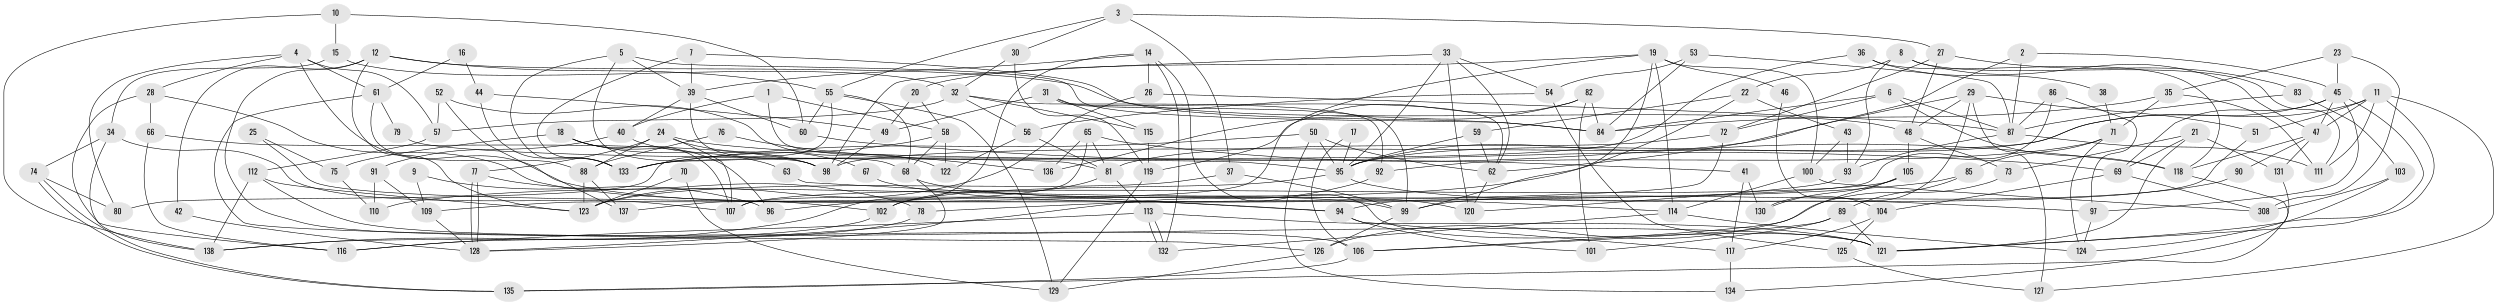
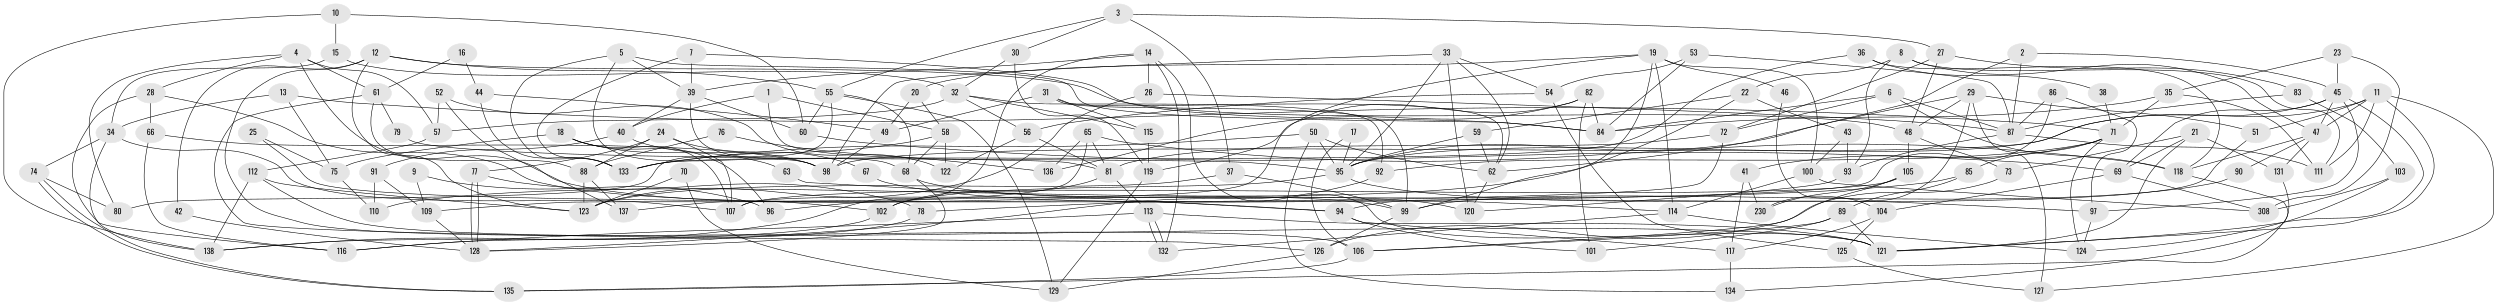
none -> (283, 93)
(1202, 160) -> (1931, 157)
(1761, 212) -> (1761, 212)
